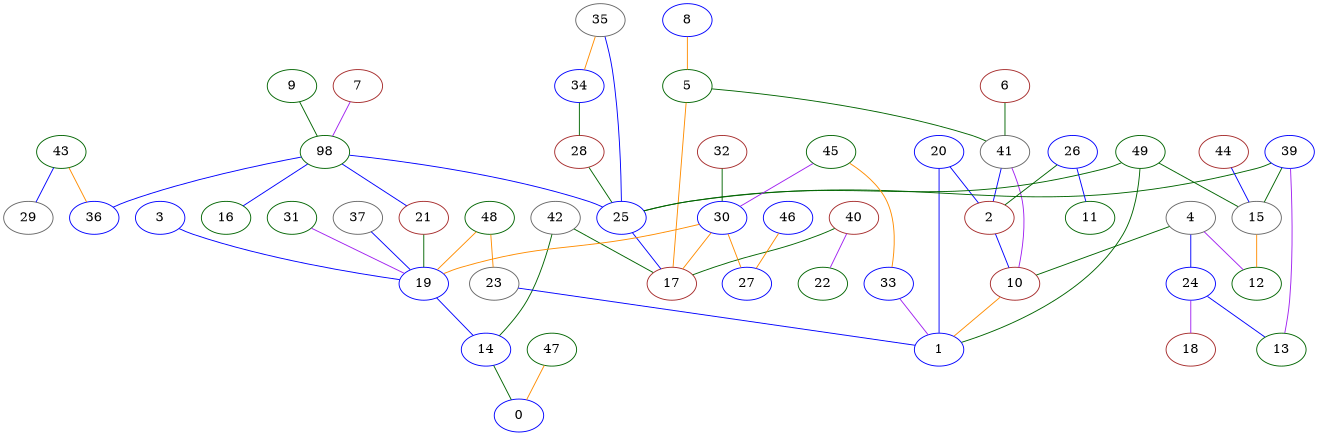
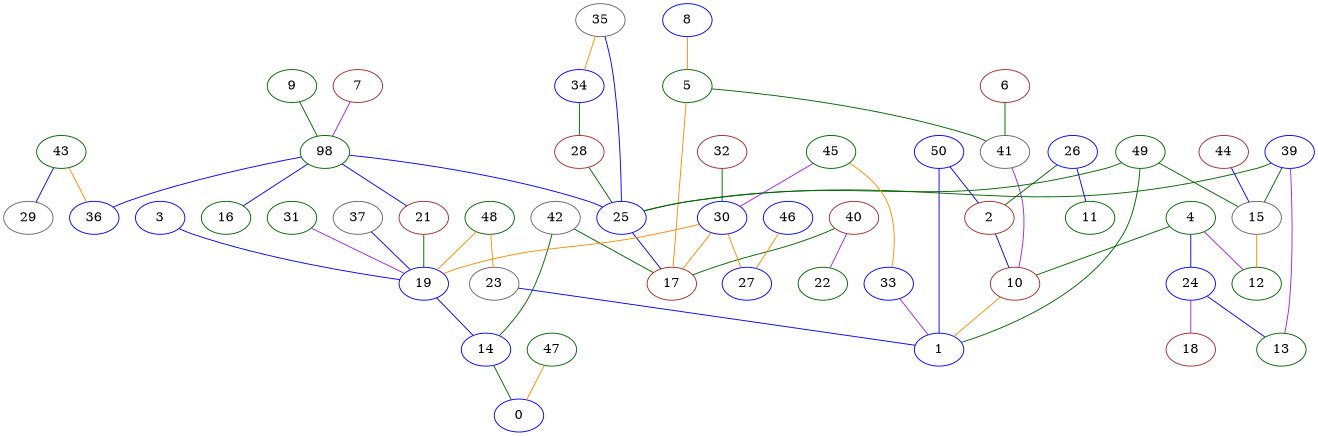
(939, 152) -> (939, 152)
(998, 182) -> none
(1191, 218) -> (1191, 218)
